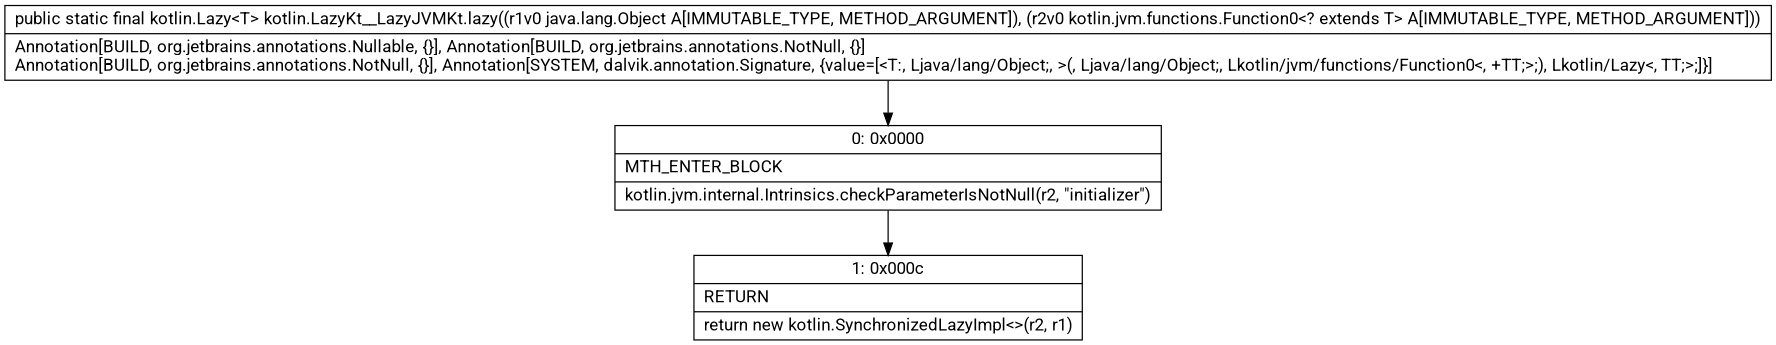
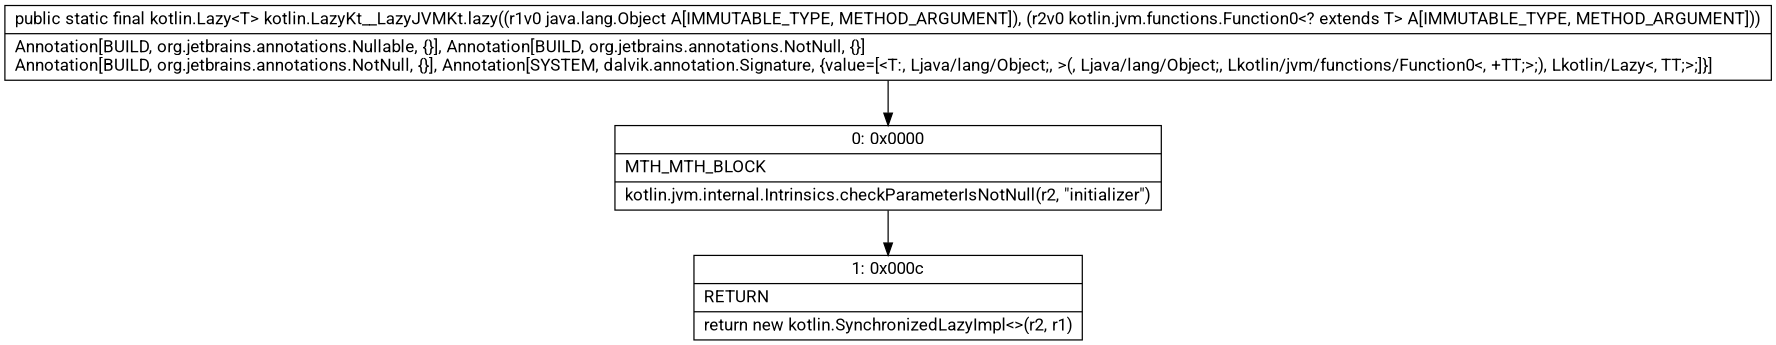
(704, 167) -> (696, 167)
